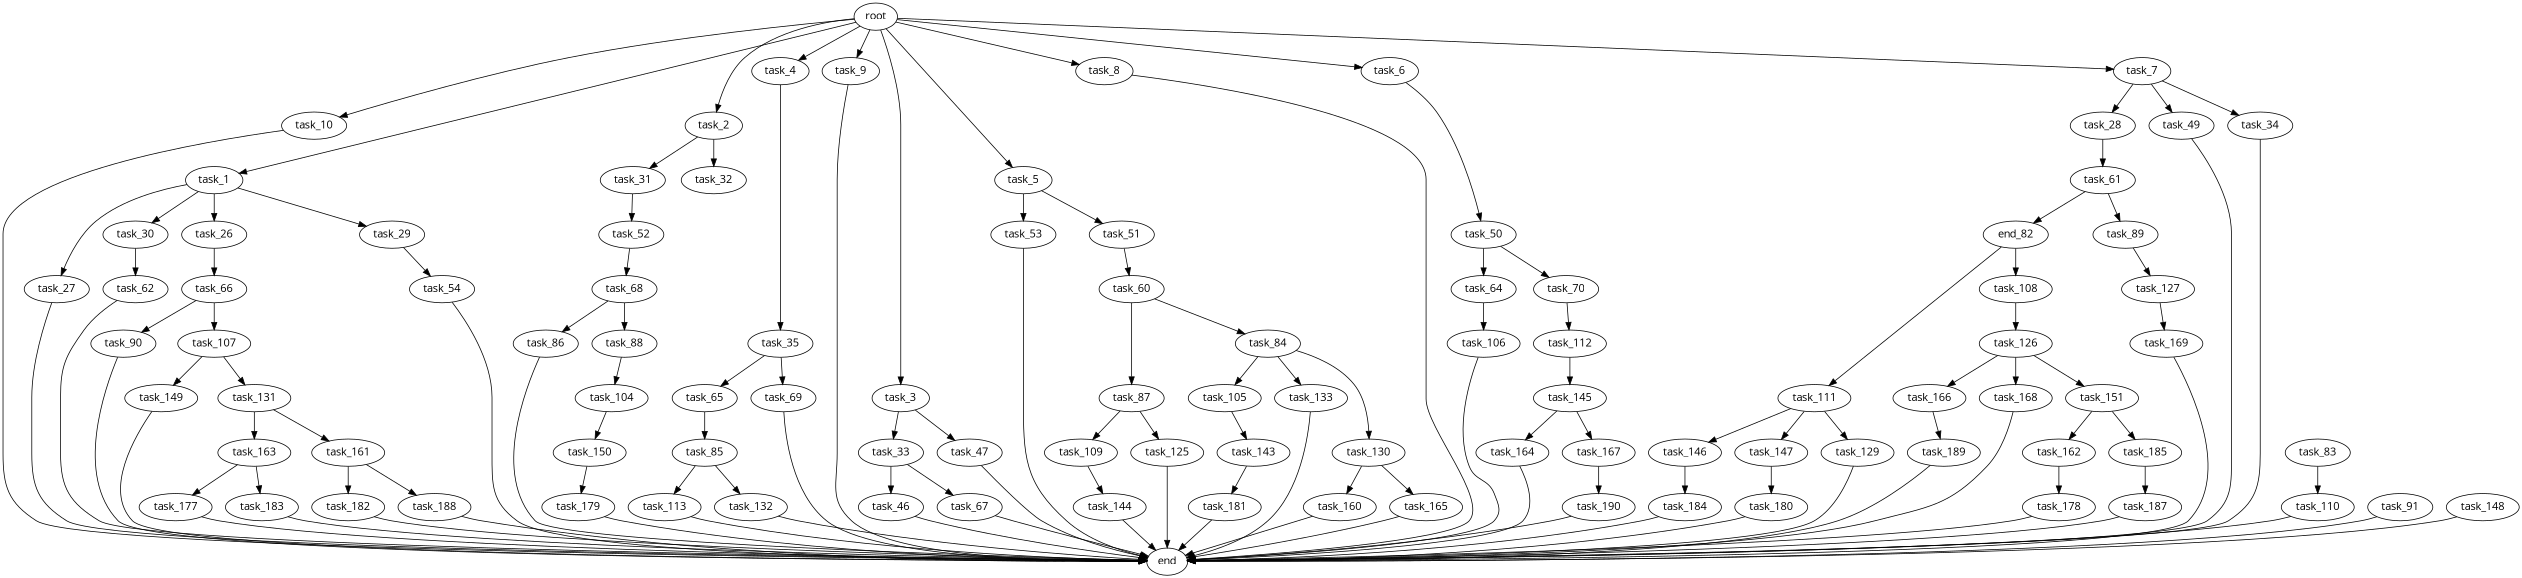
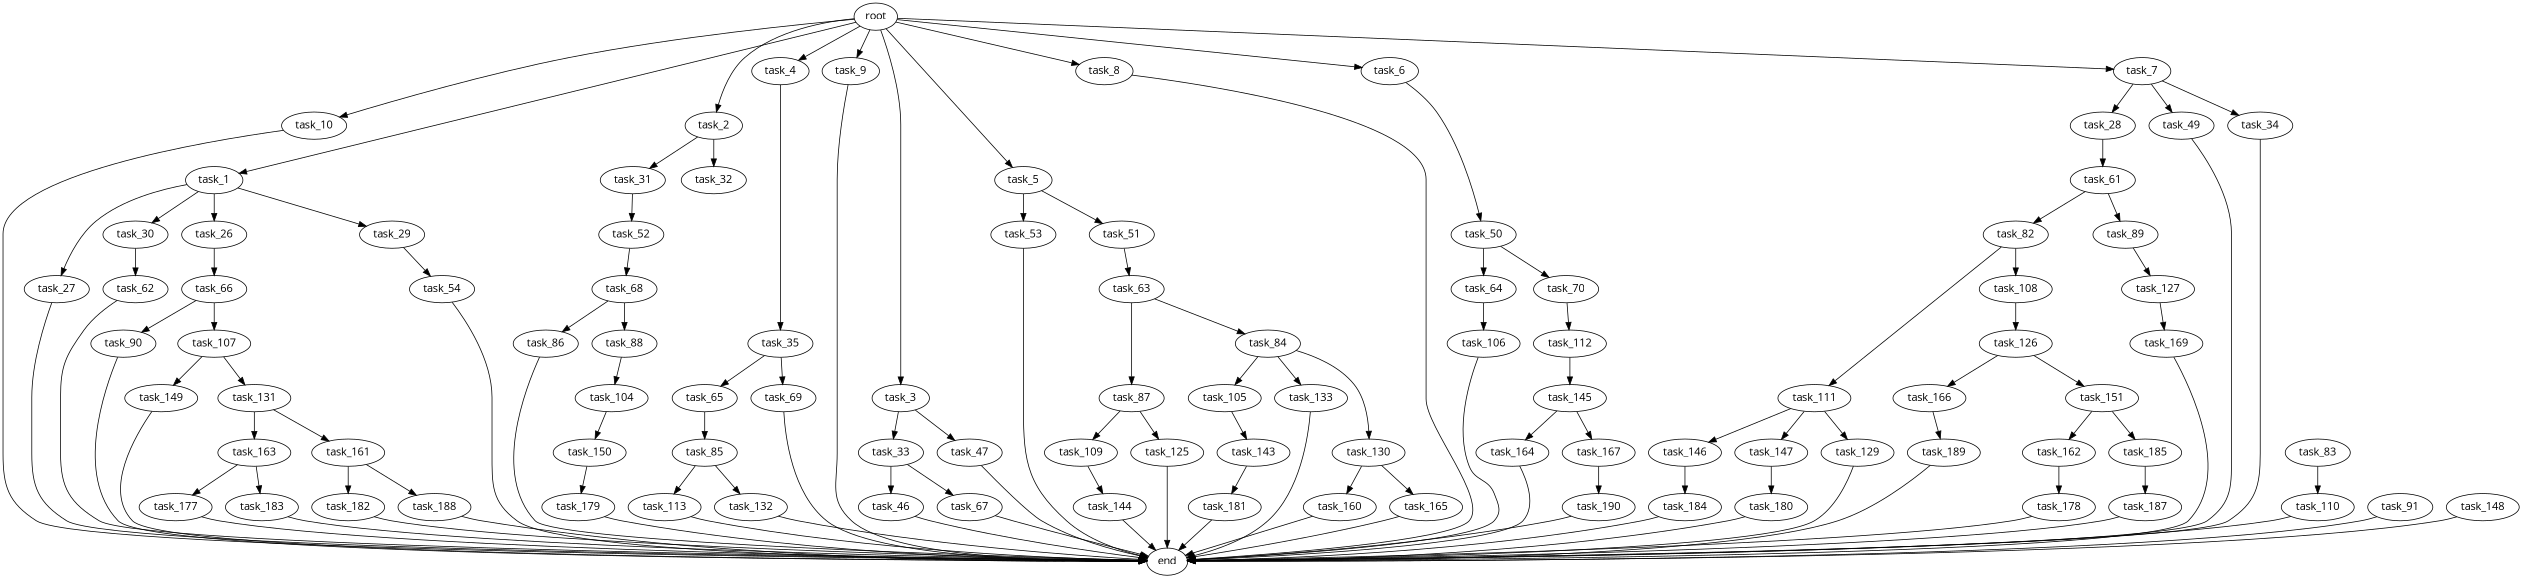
(2016, 235) -> (2016, 235)
(1132, 289) -> (1132, 289)
(2016, 398) -> none
